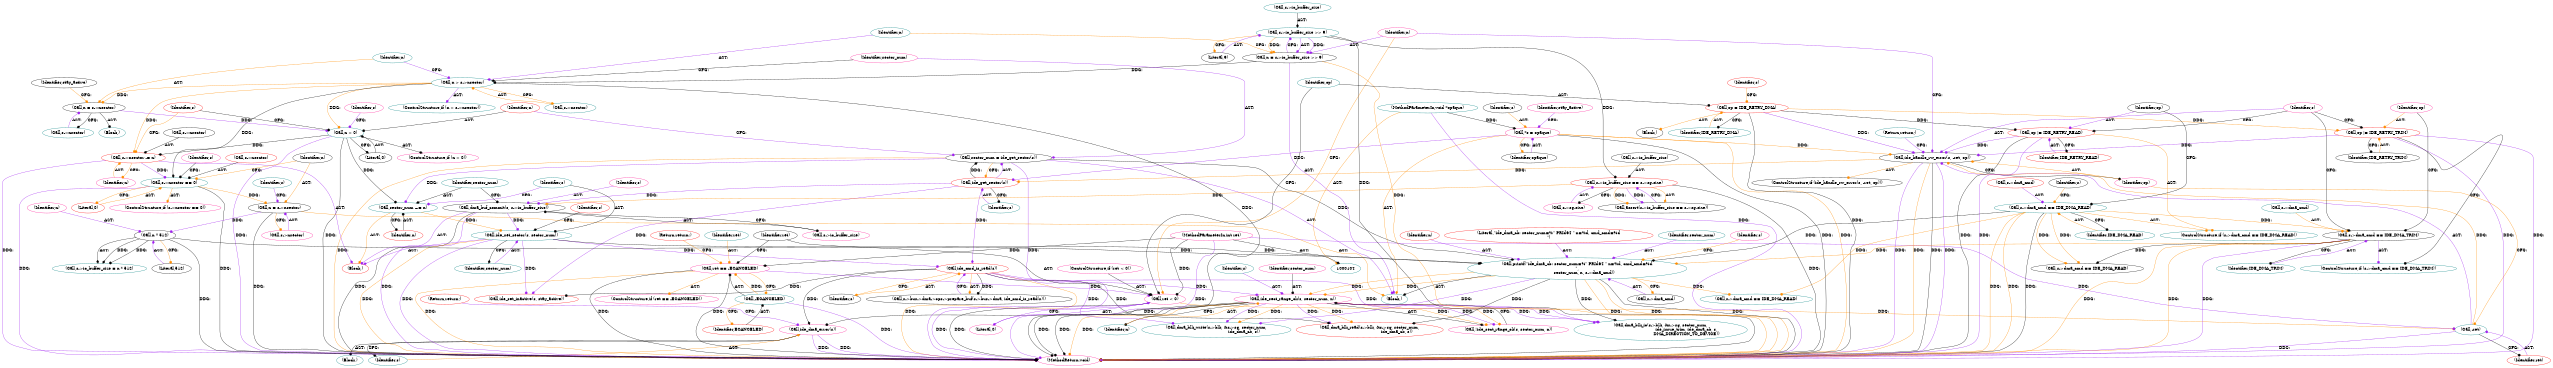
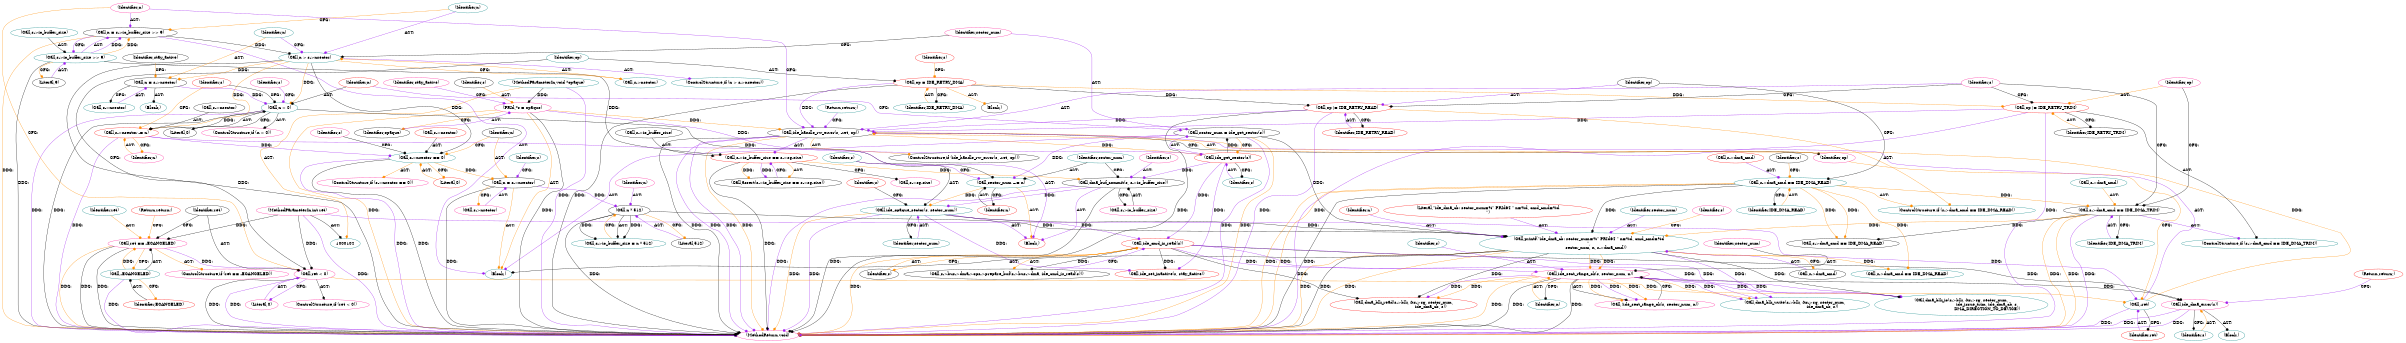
(1532, 133) -> (523, 108)
(989, 168) -> (1242, 144)
(1580, 193) -> (792, 144)
(2476, 195) -> (2188, 170)
none -> (604, 227)
(522, 235) -> (916, 210)
(1129, 285) -> (320, 288)
